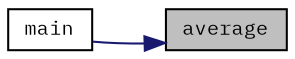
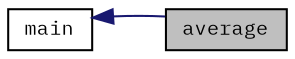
(118, 43) -> (139, 16)
